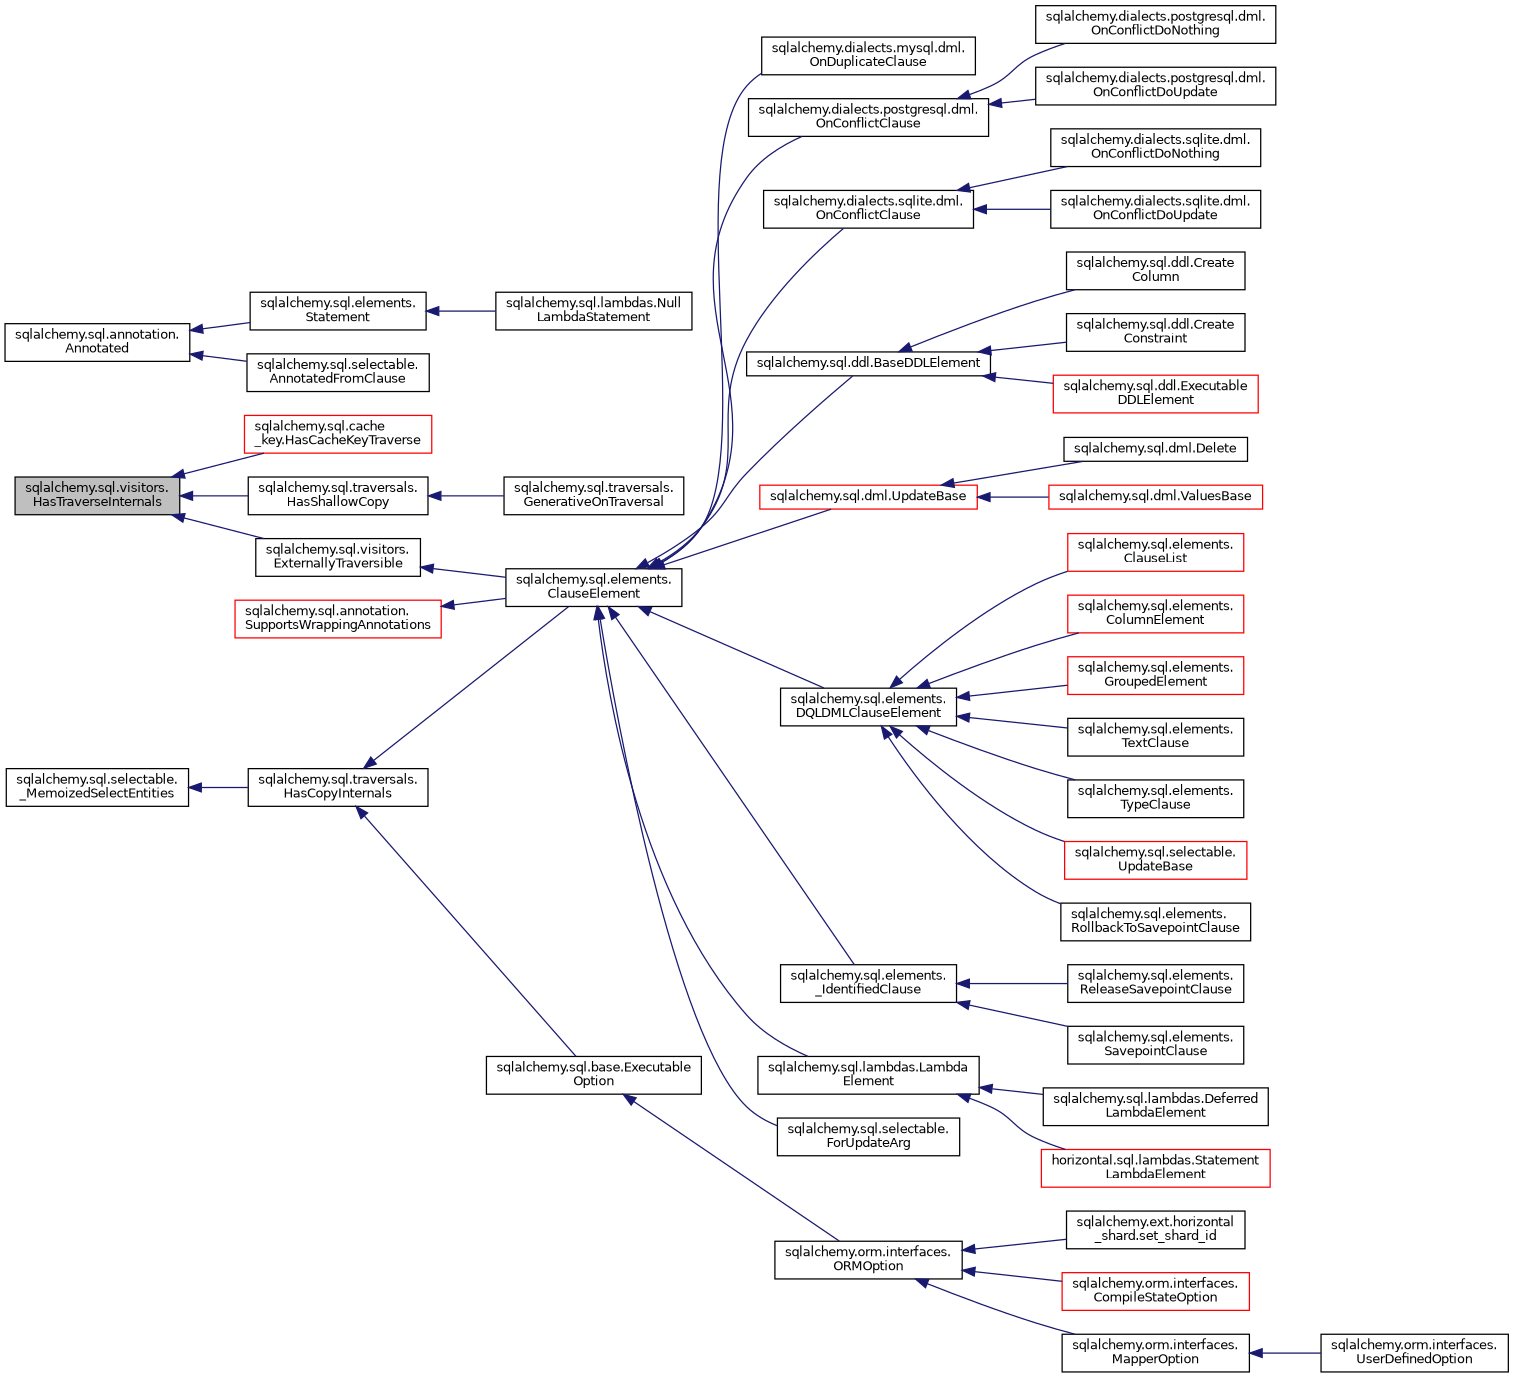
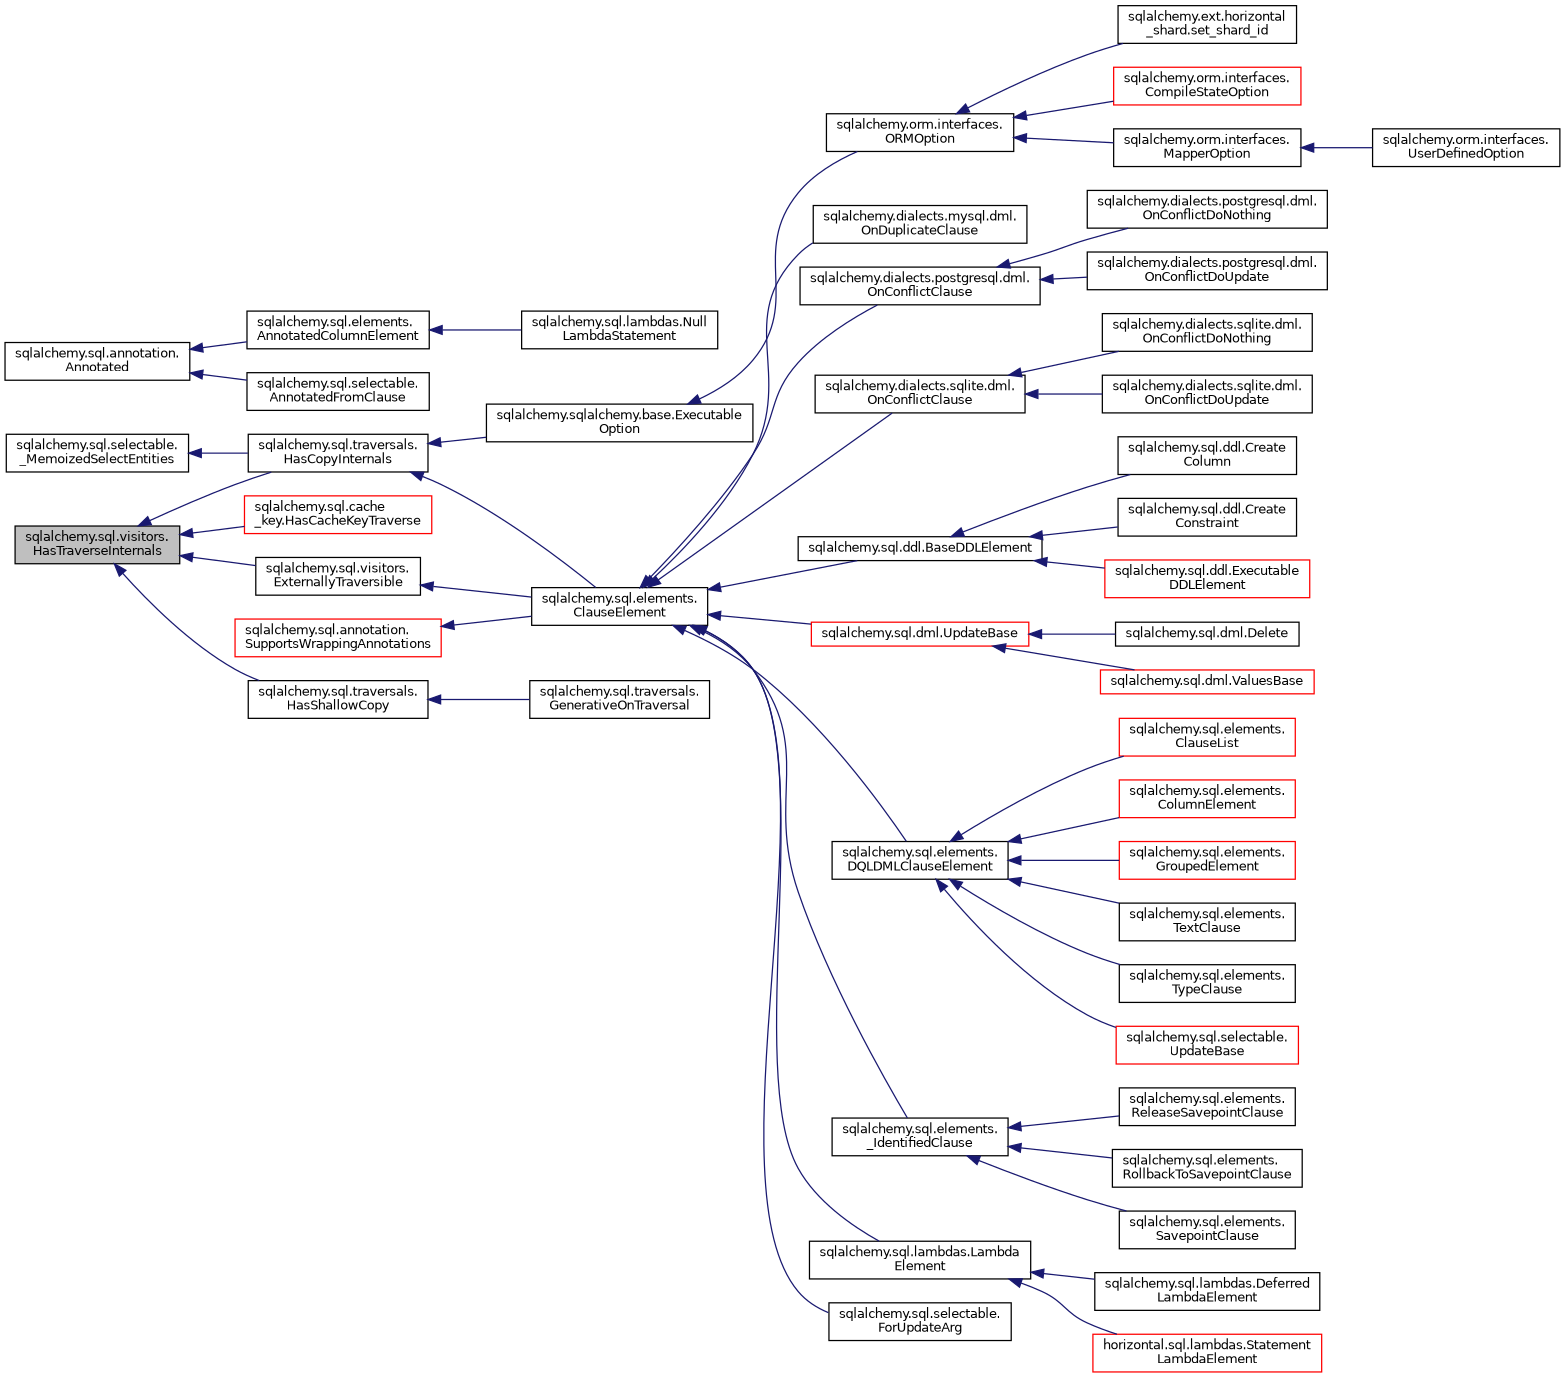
(338, 311) -> (338, 330)
none -> (210, 494)
(963, 832) -> (1067, 1153)
(594, 1075) -> (620, 423)
